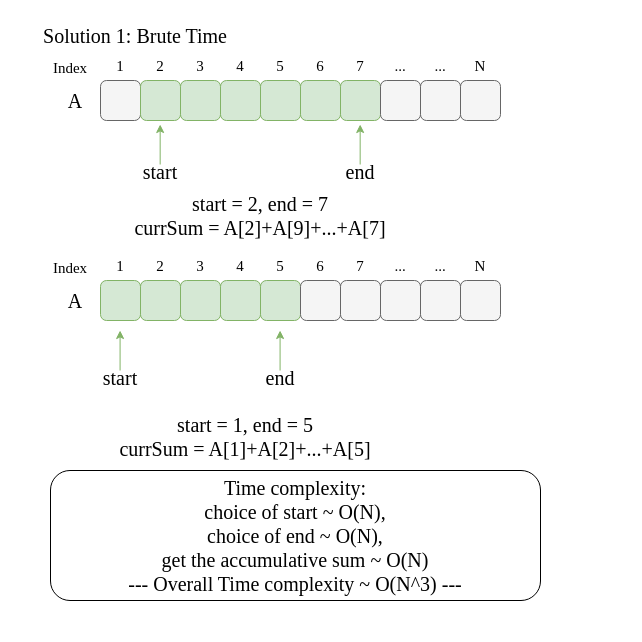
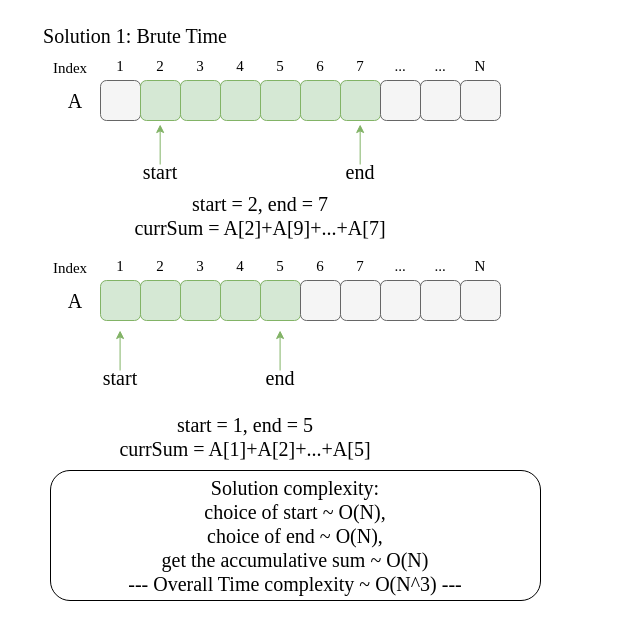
(296, 536) -> (296, 536)
